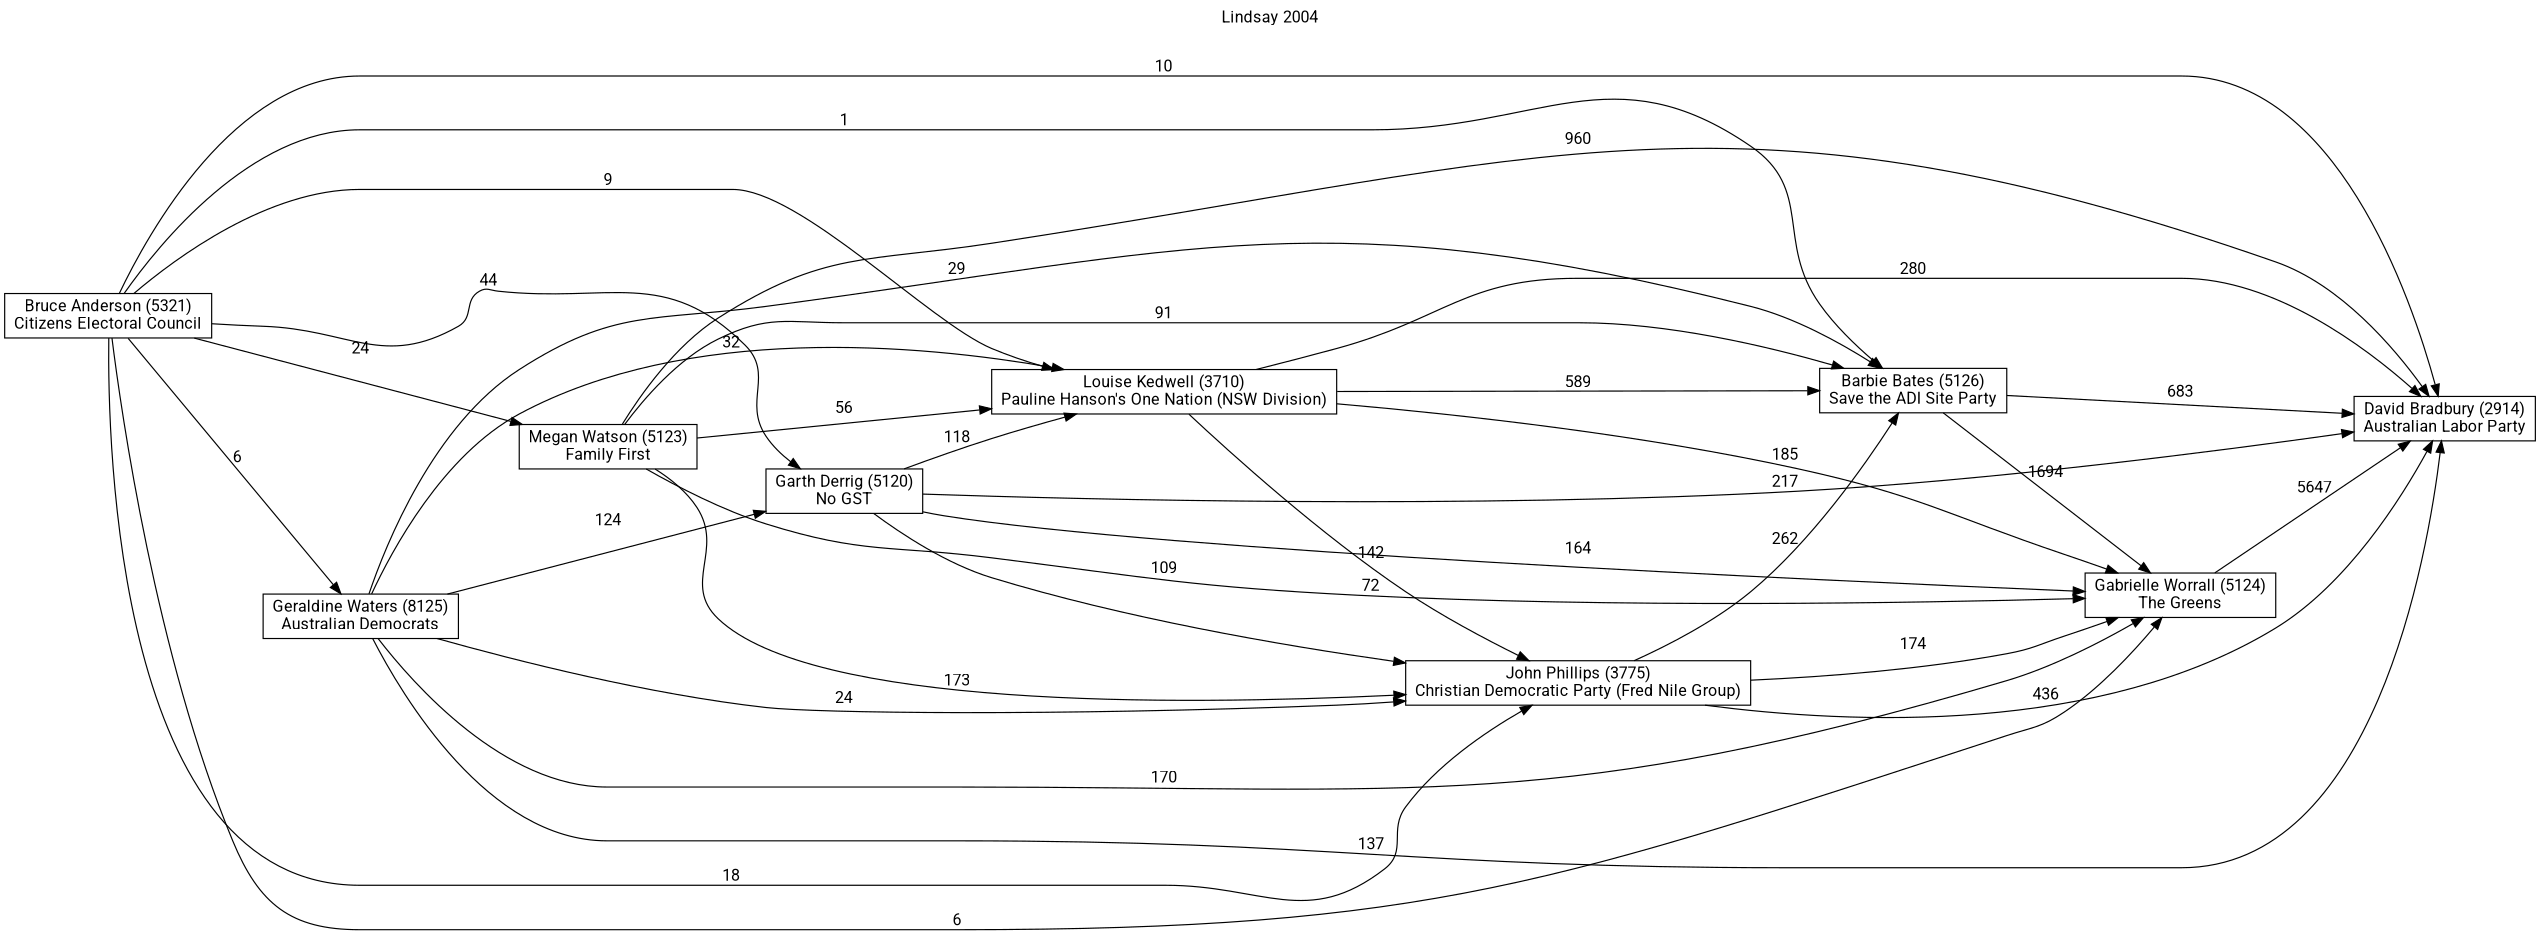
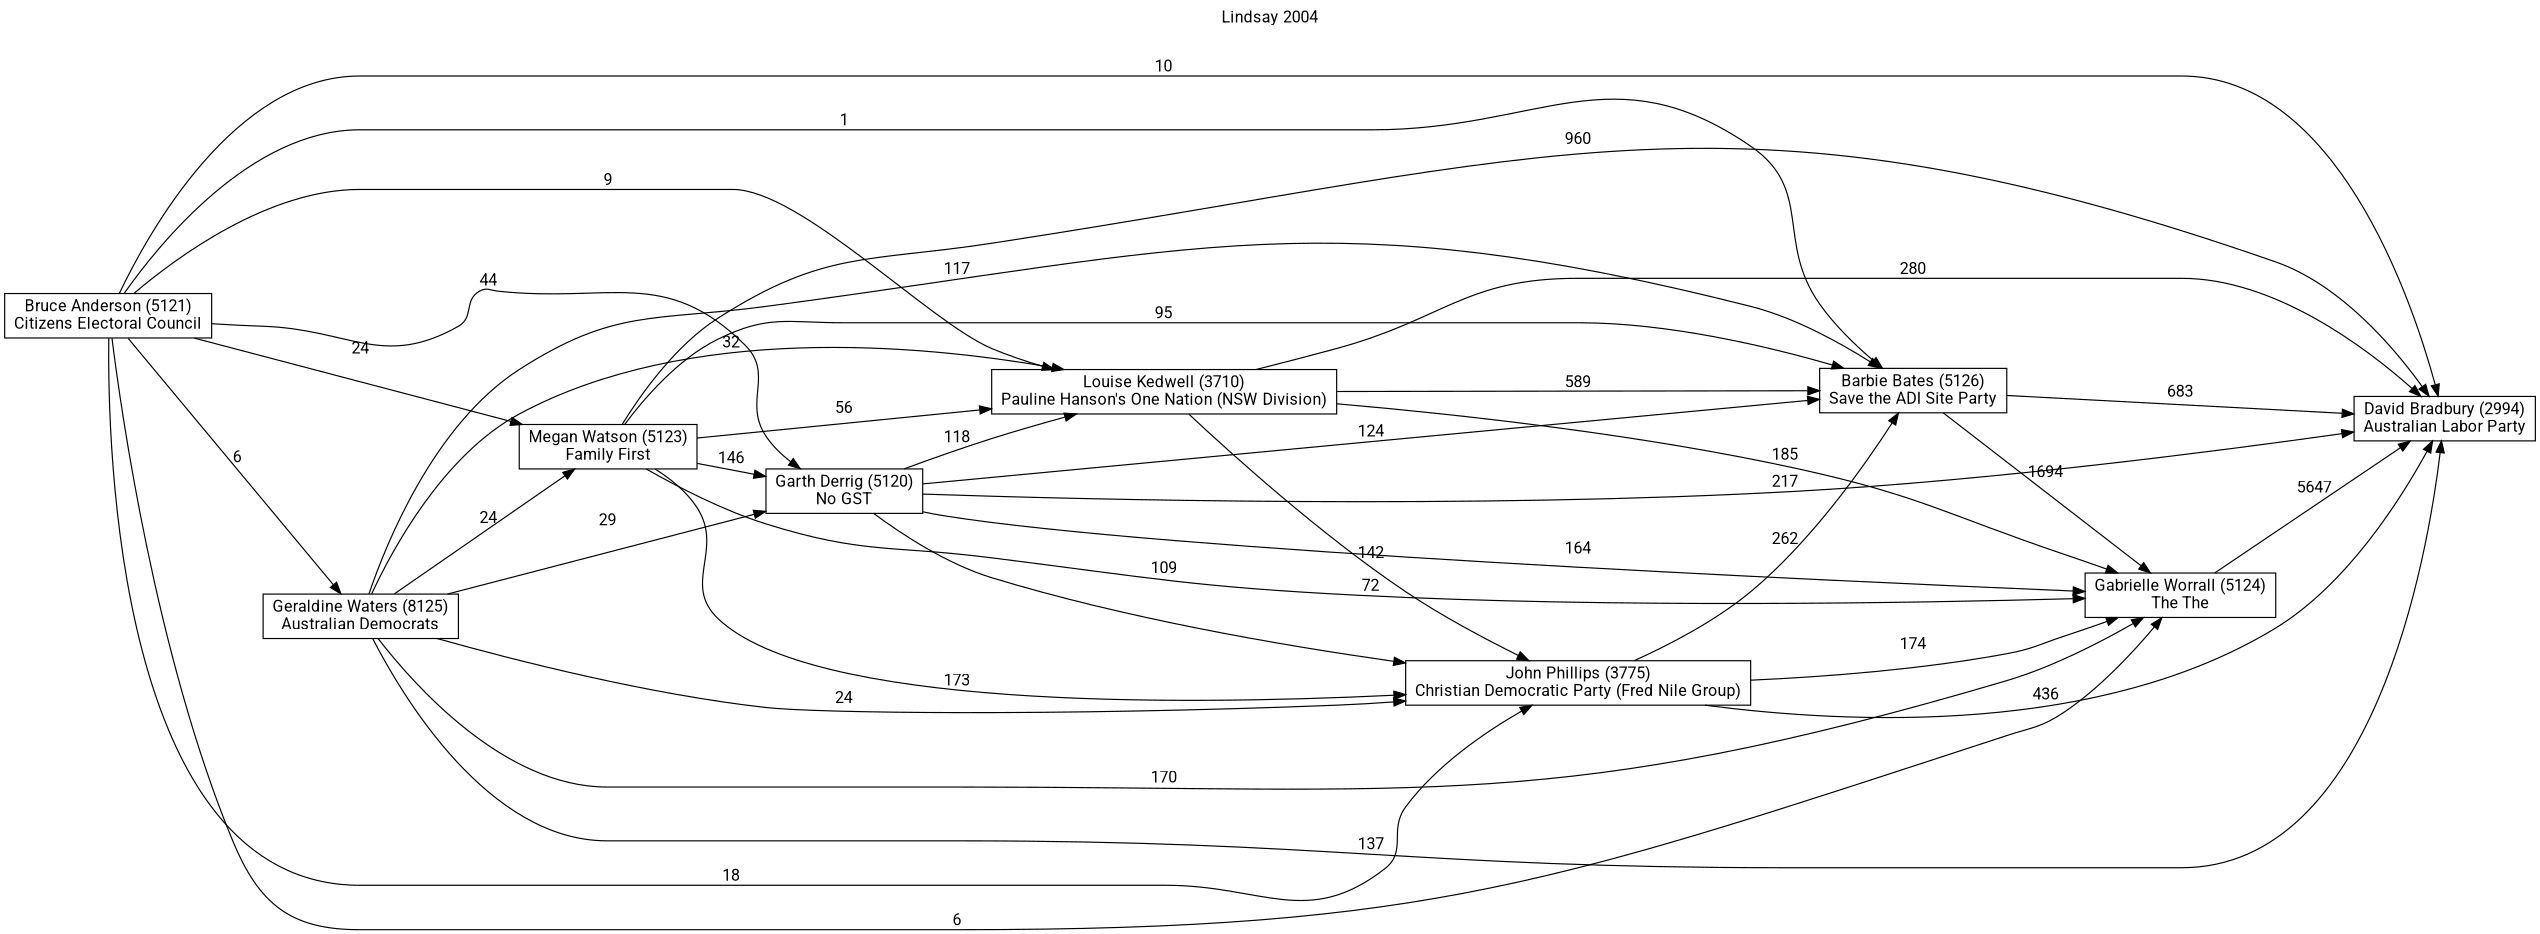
(957, 270) -> (957, 270)
(1164, 314) -> (1164, 314)
(108, 316) -> (108, 316)
(2445, 419) -> (2445, 419)
none -> (1365, 442)
none -> (726, 469)
(608, 521) -> (608, 521)
none -> (480, 535)
(2180, 595) -> (2180, 595)
